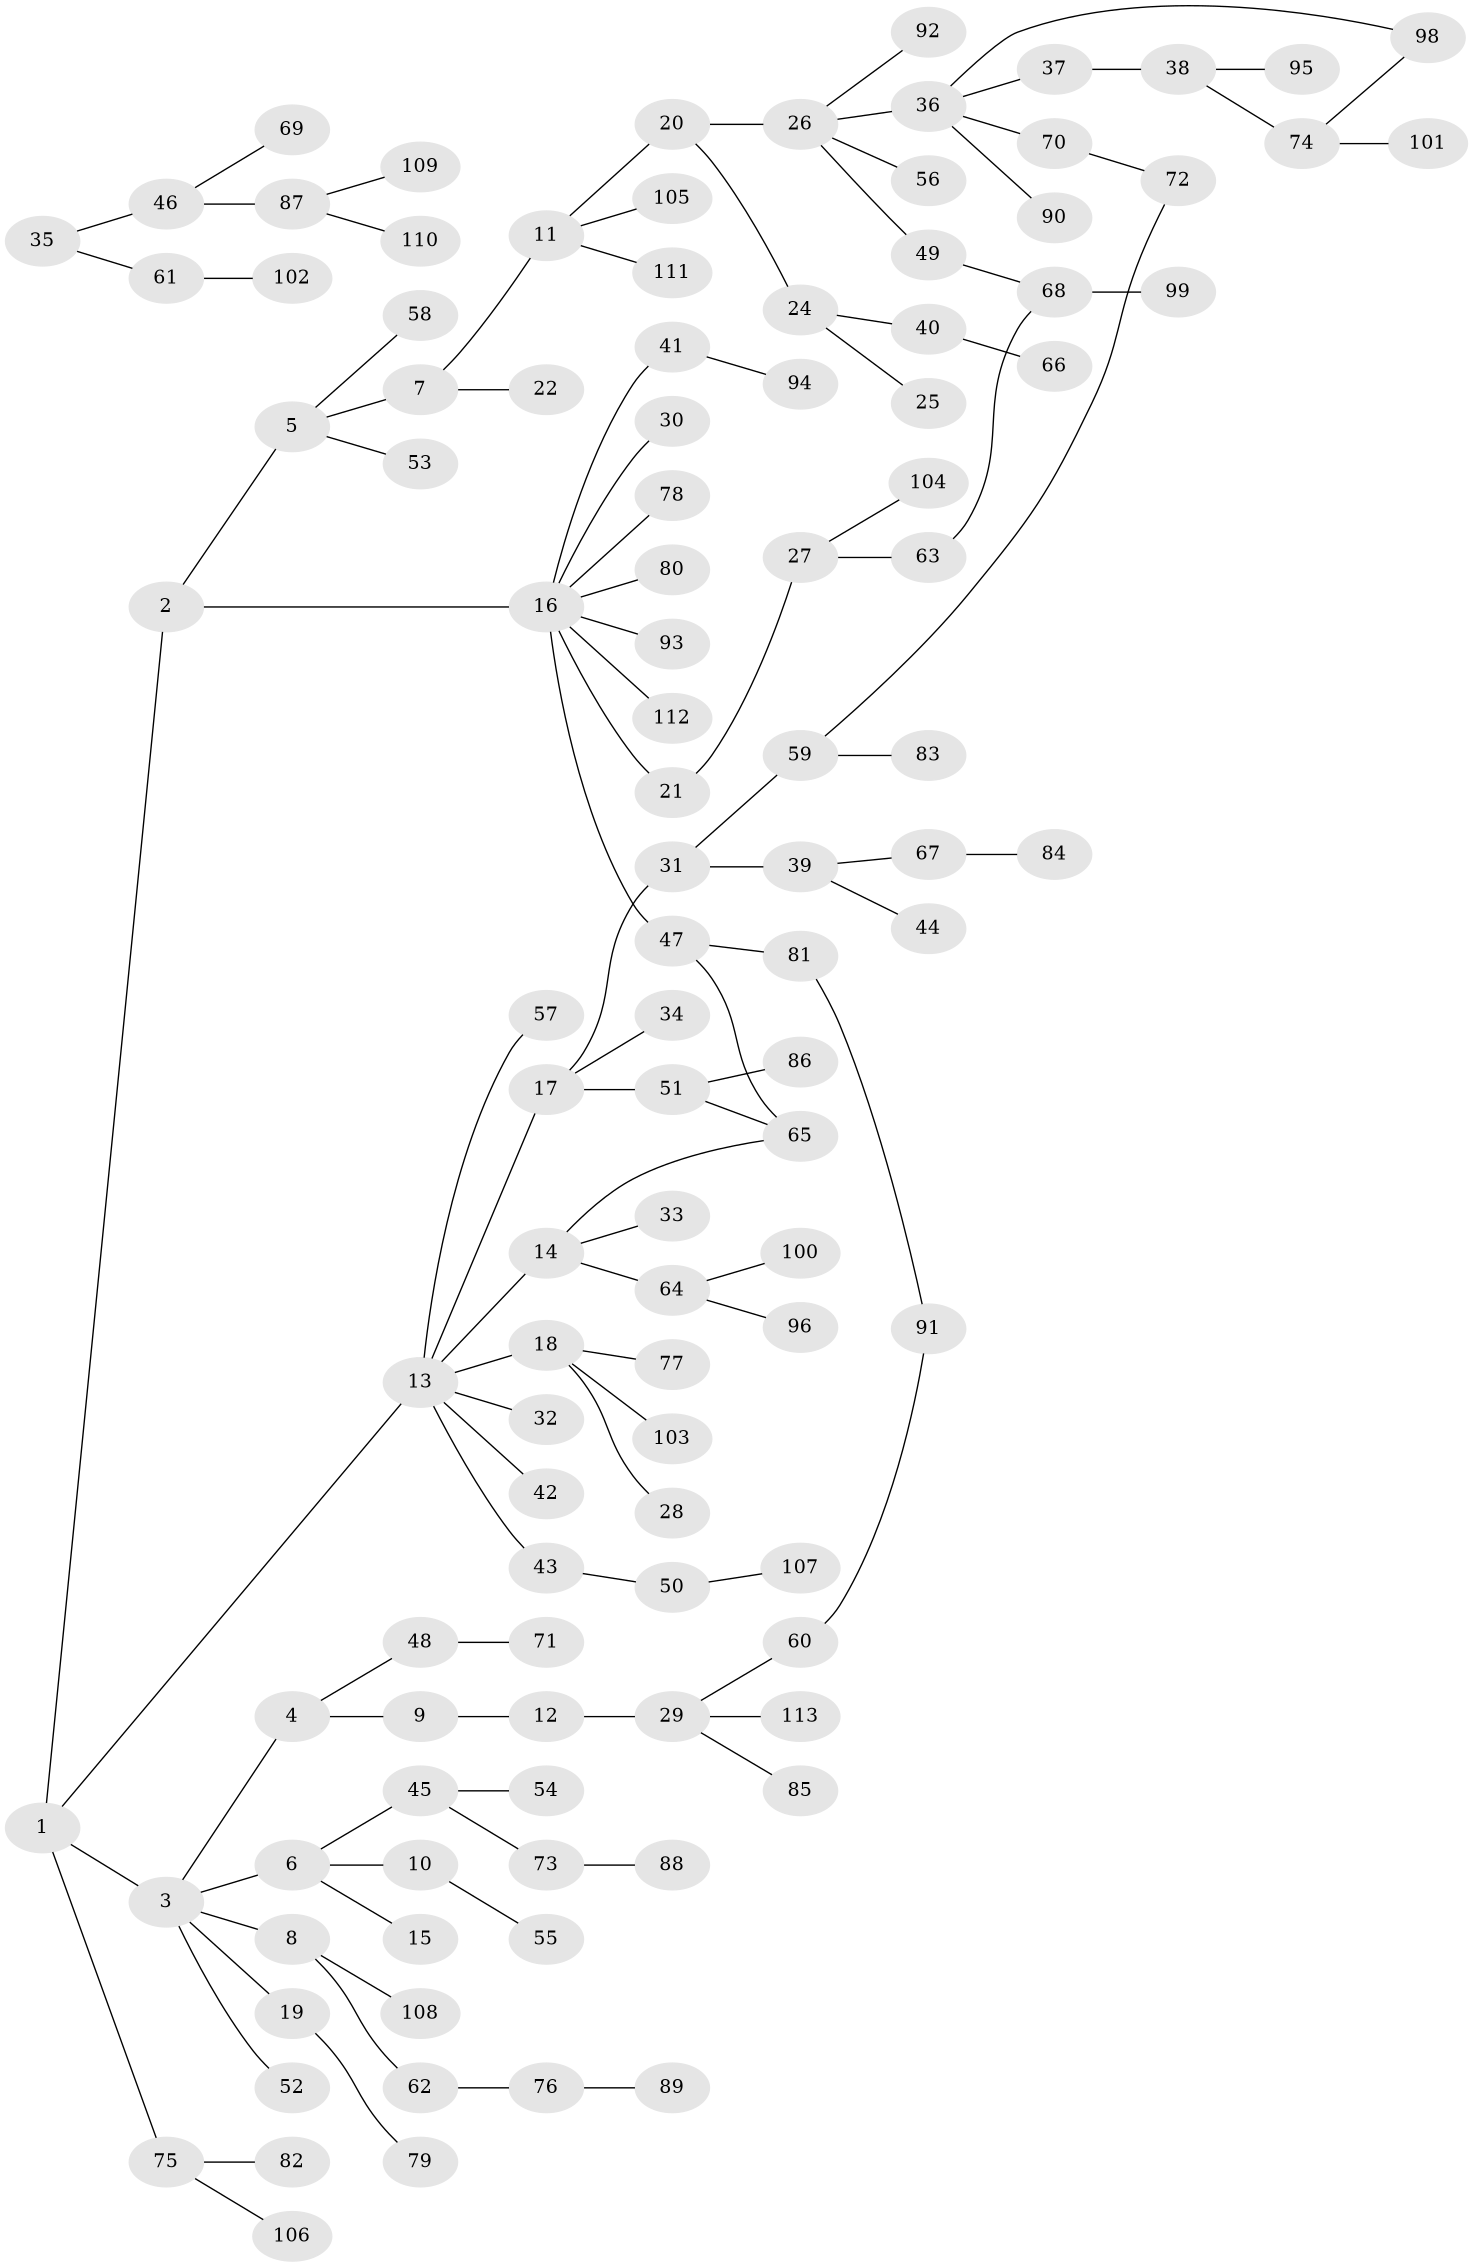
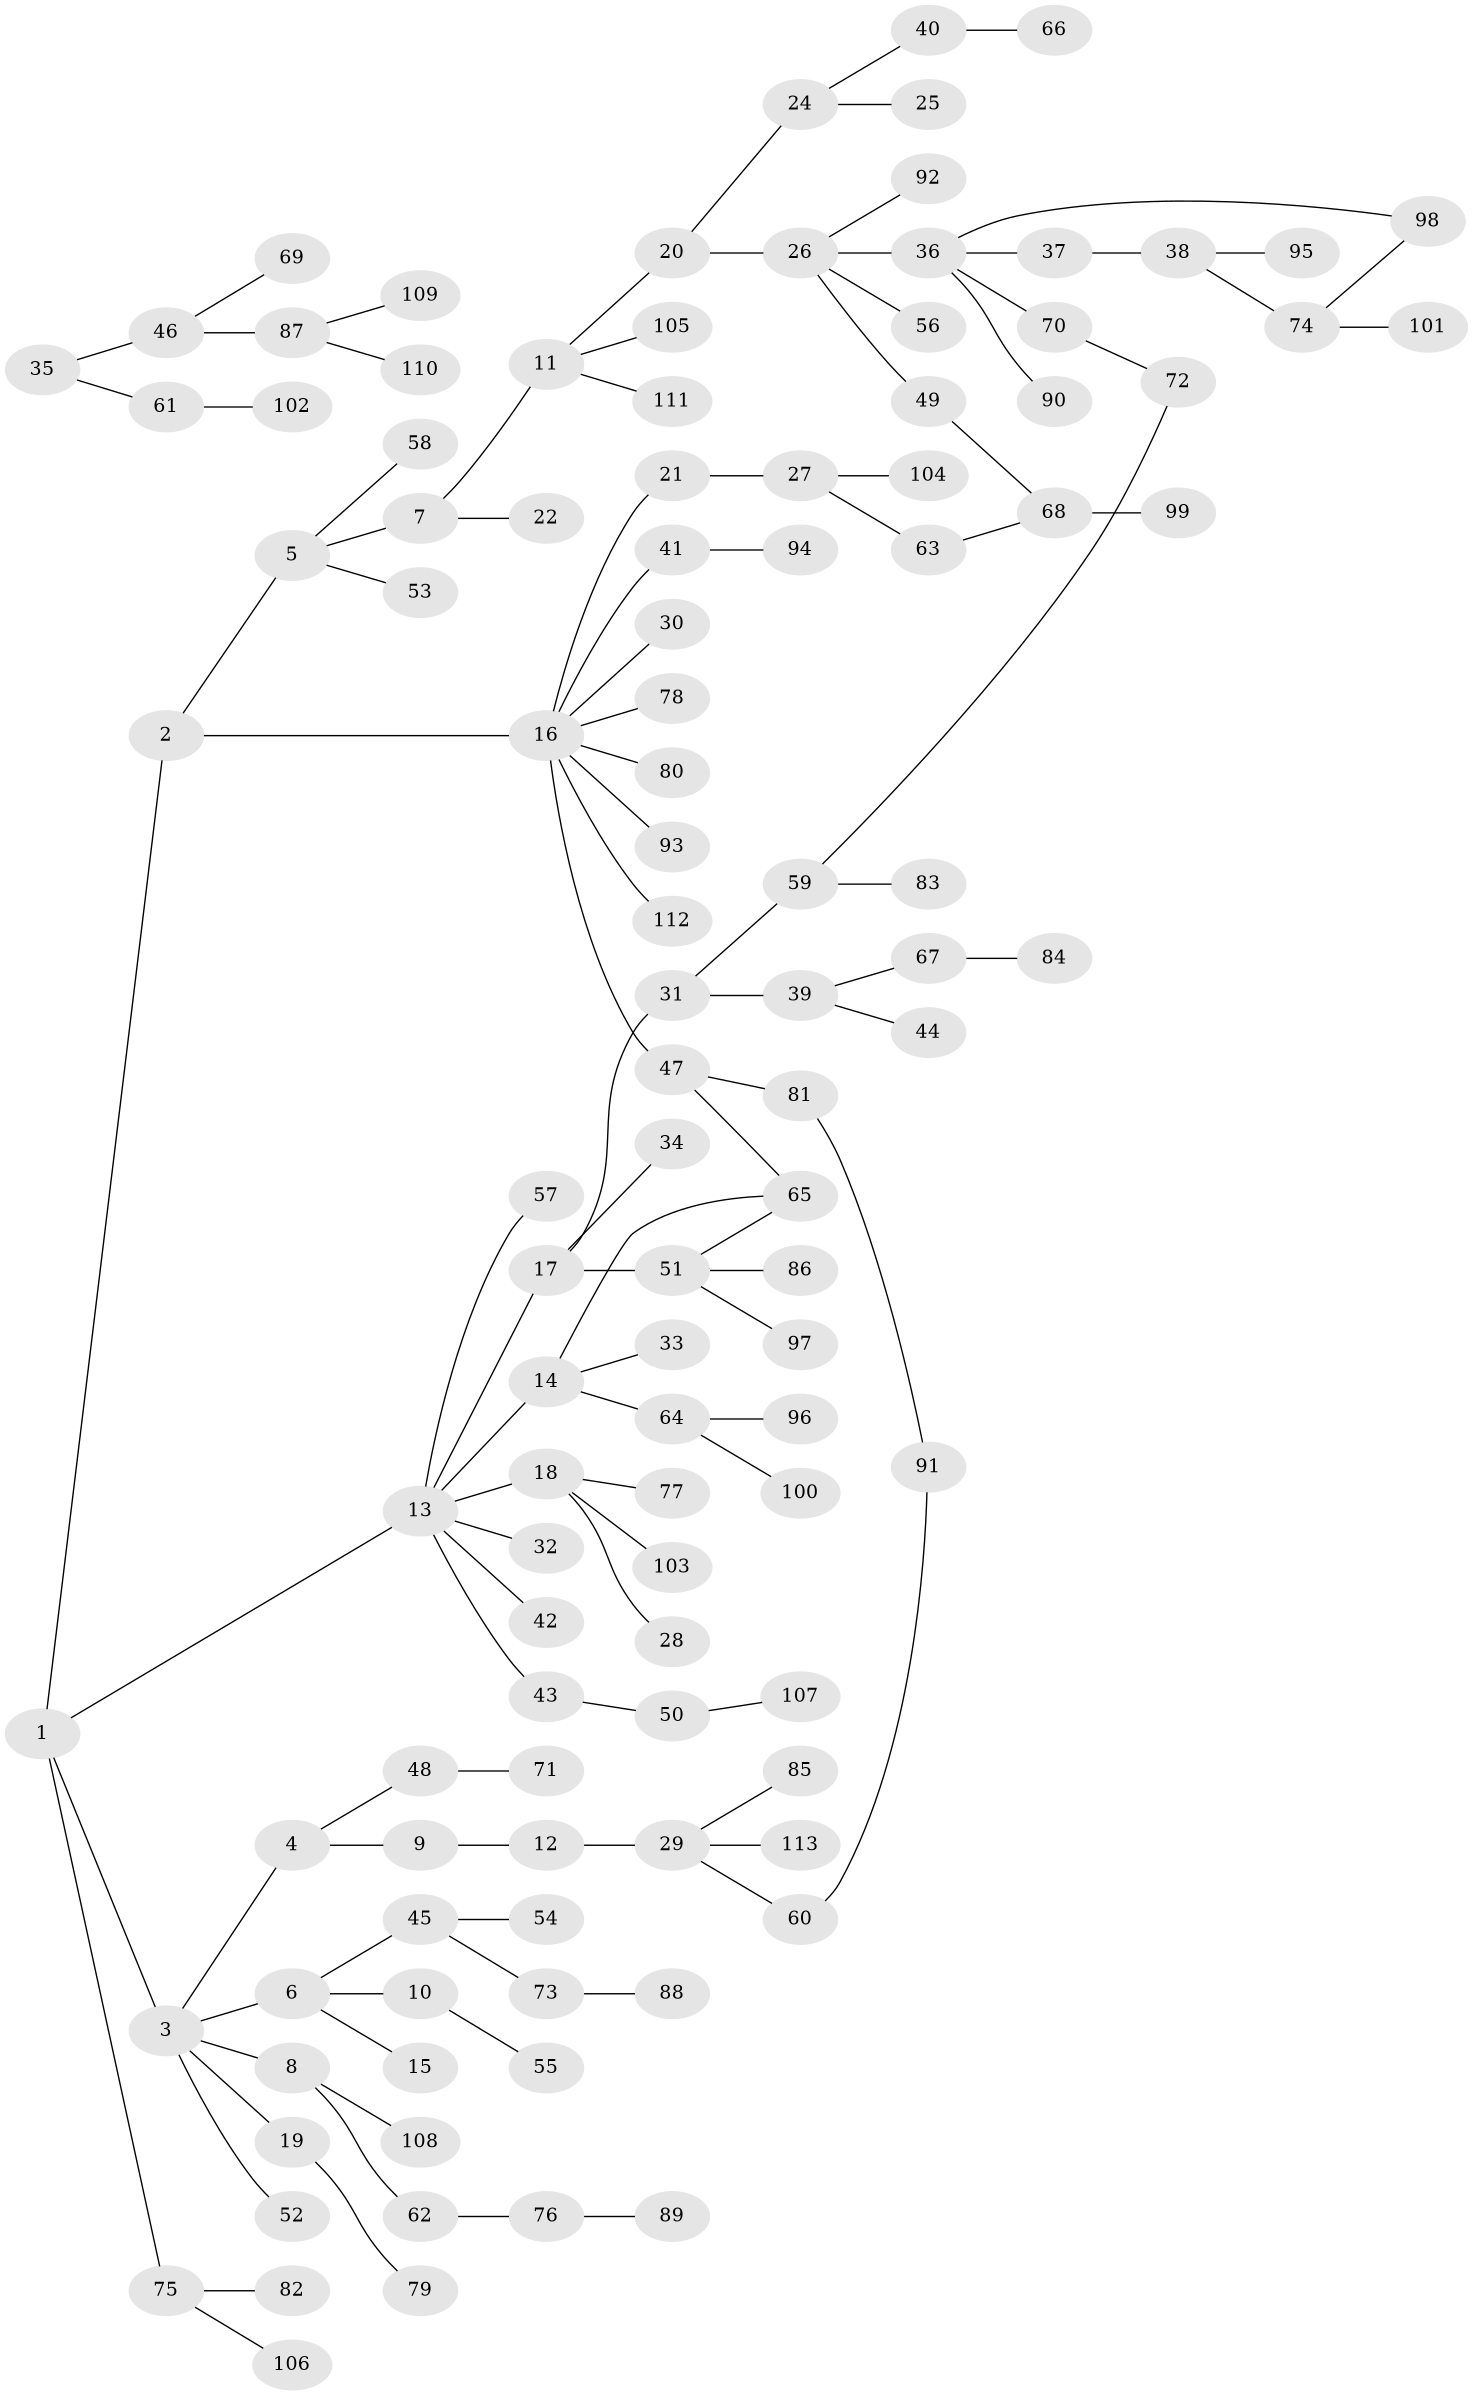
none -> (800, 1345)
